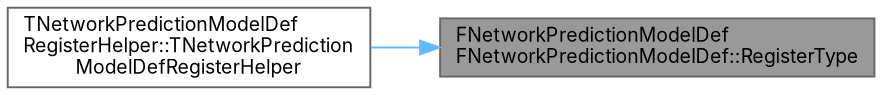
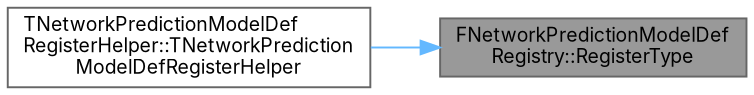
(657, 48) -> (593, 48)
